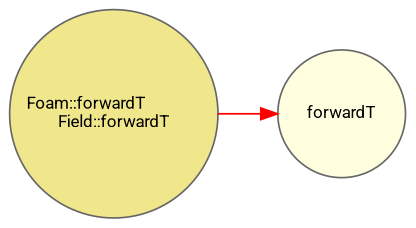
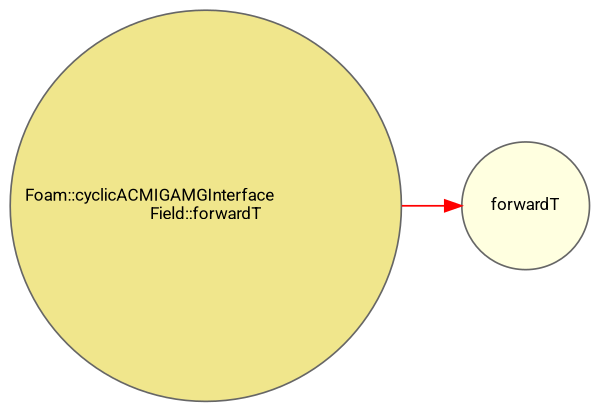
(114, 114) -> (206, 206)
